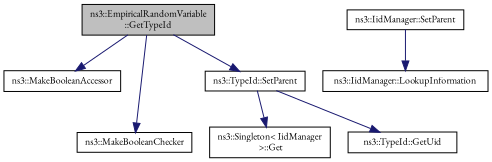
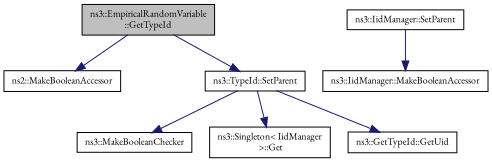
(142, 79) -> (199, 110)
(62, 81) -> (62, 81)
(405, 81) -> (405, 81)
(402, 142) -> (402, 142)
